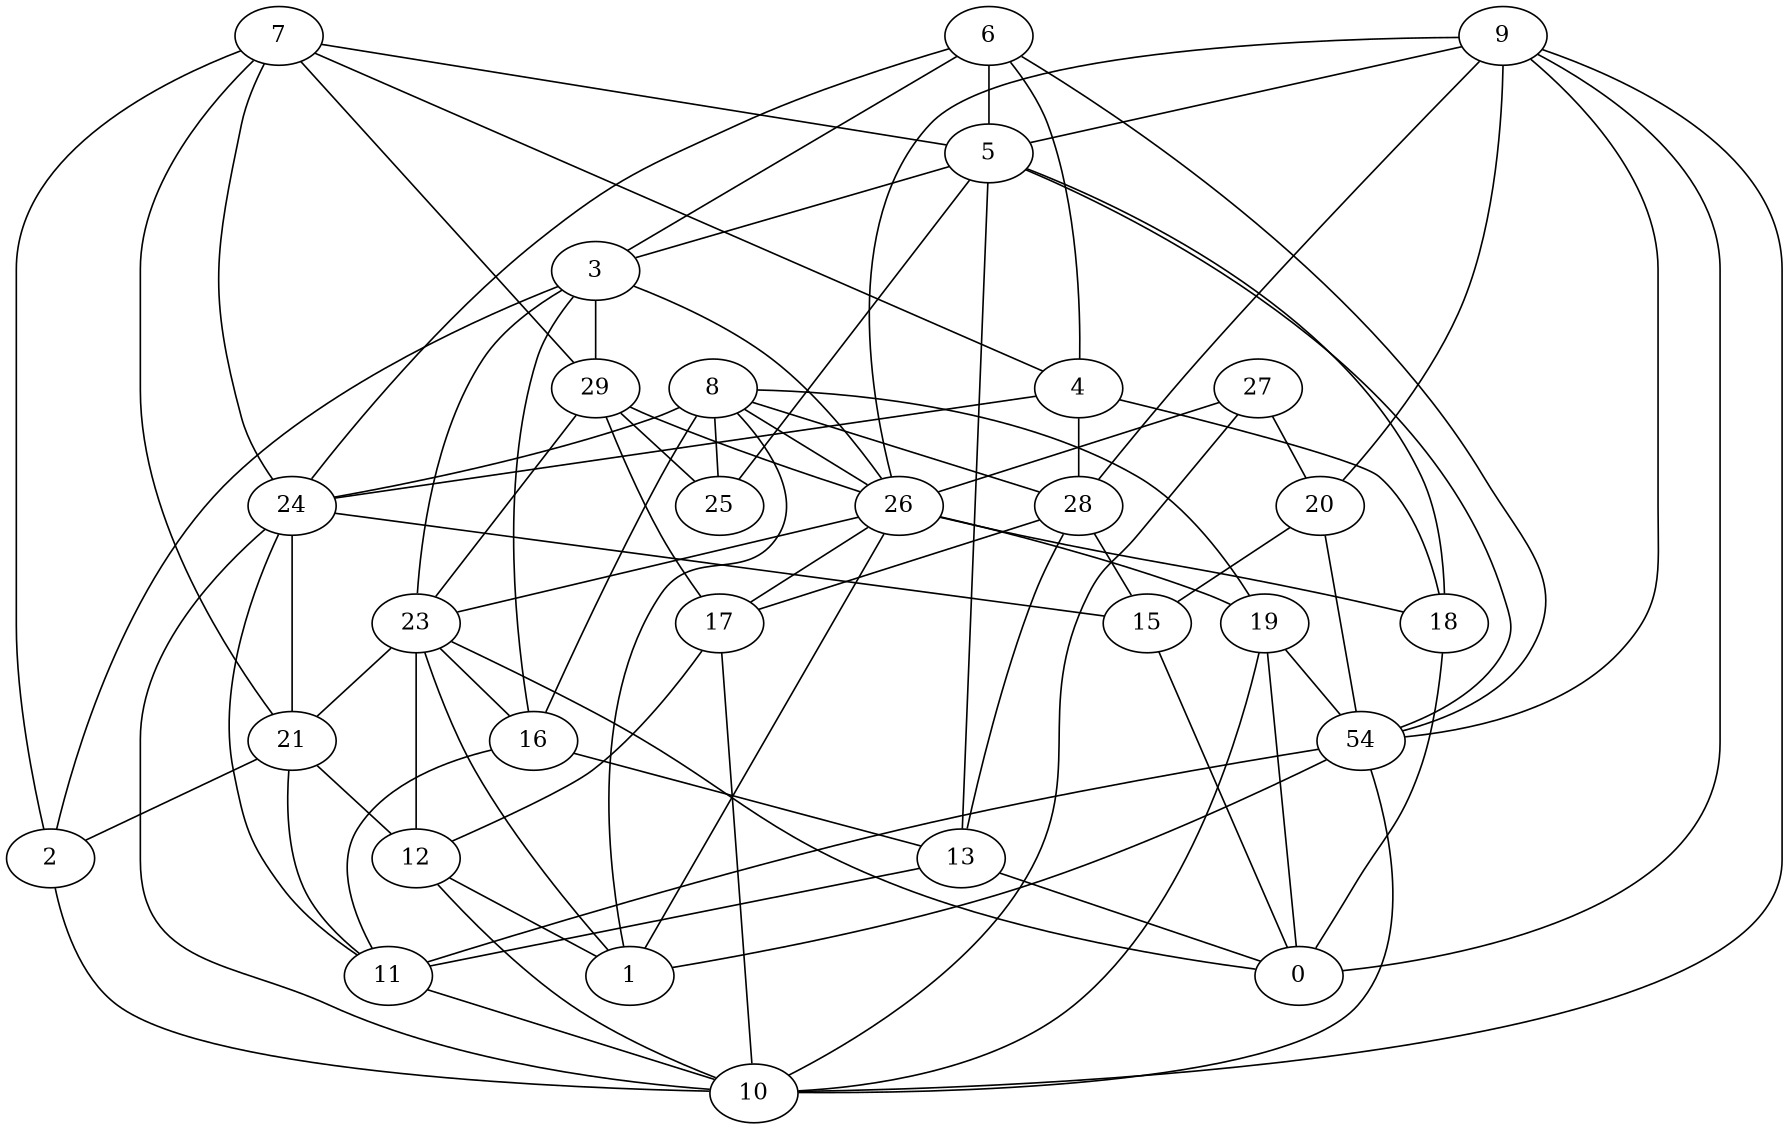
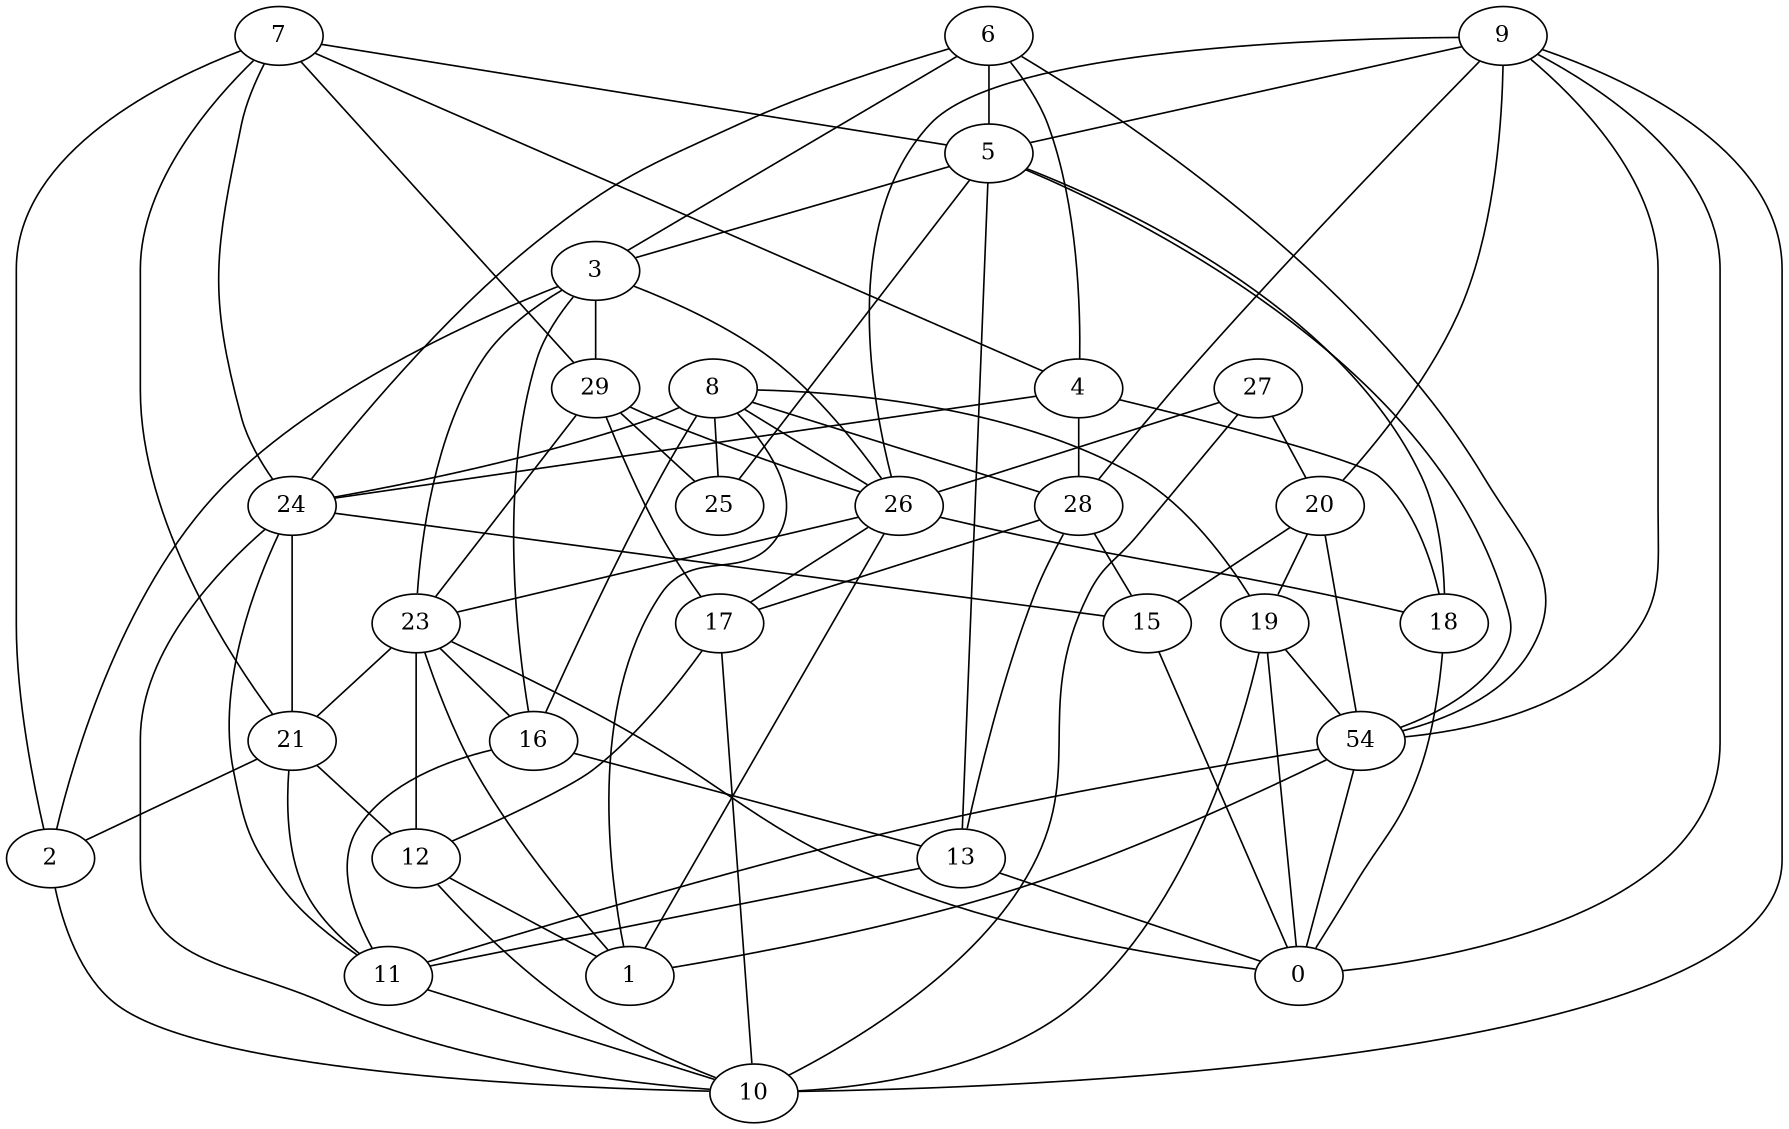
(1131, 568) -> (1293, 564)
(1267, 1051) -> (1330, 858)
